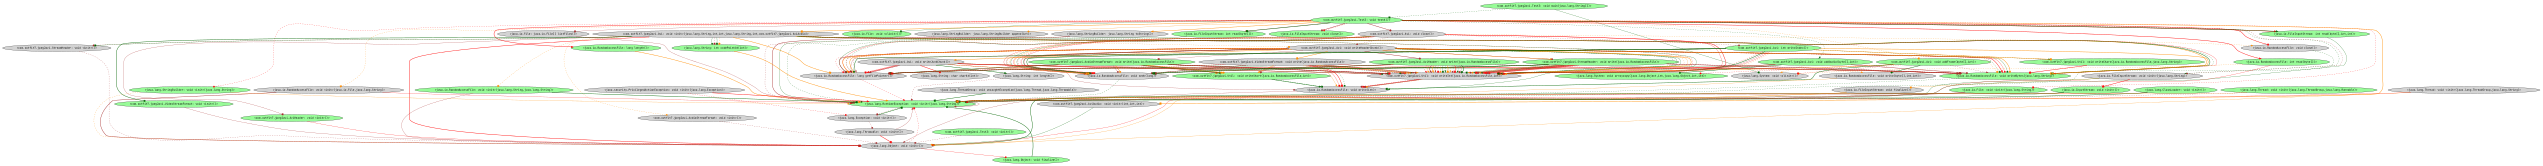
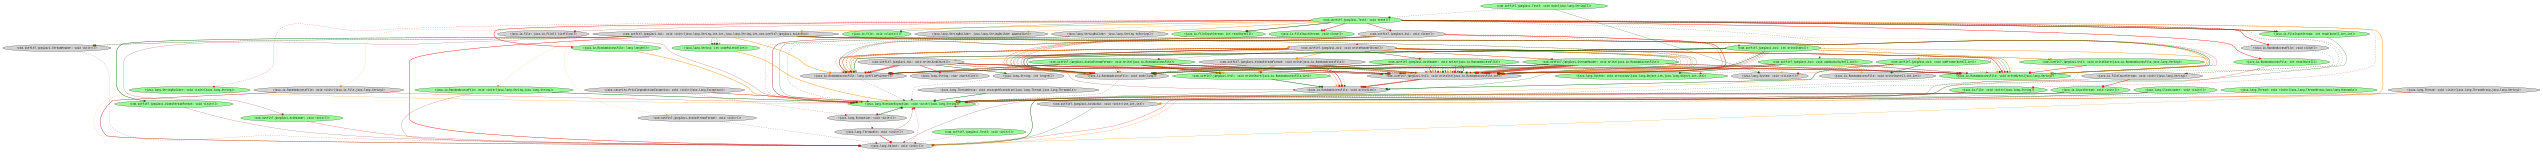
(1878, 90) -> none
(1031, 160) -> none
